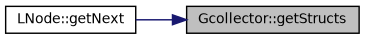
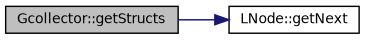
(154, 20) -> (197, 20)
